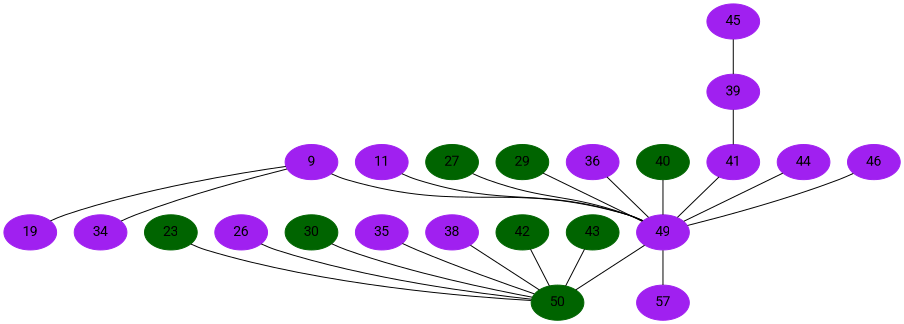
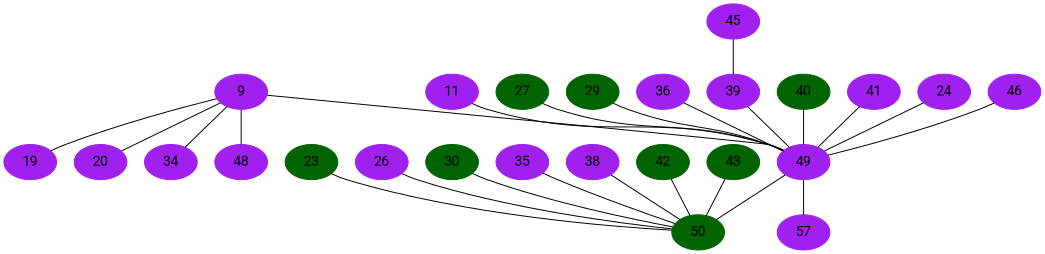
(733, 127) -> (768, 127)
none -> (101, 162)
none -> (241, 162)
(804, 162) -> (944, 92)
